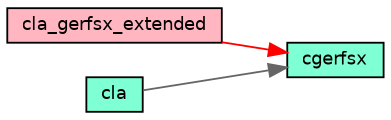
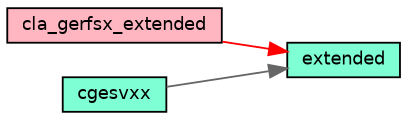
(335, 60) -> (344, 60)
(115, 95) -> (115, 95)
